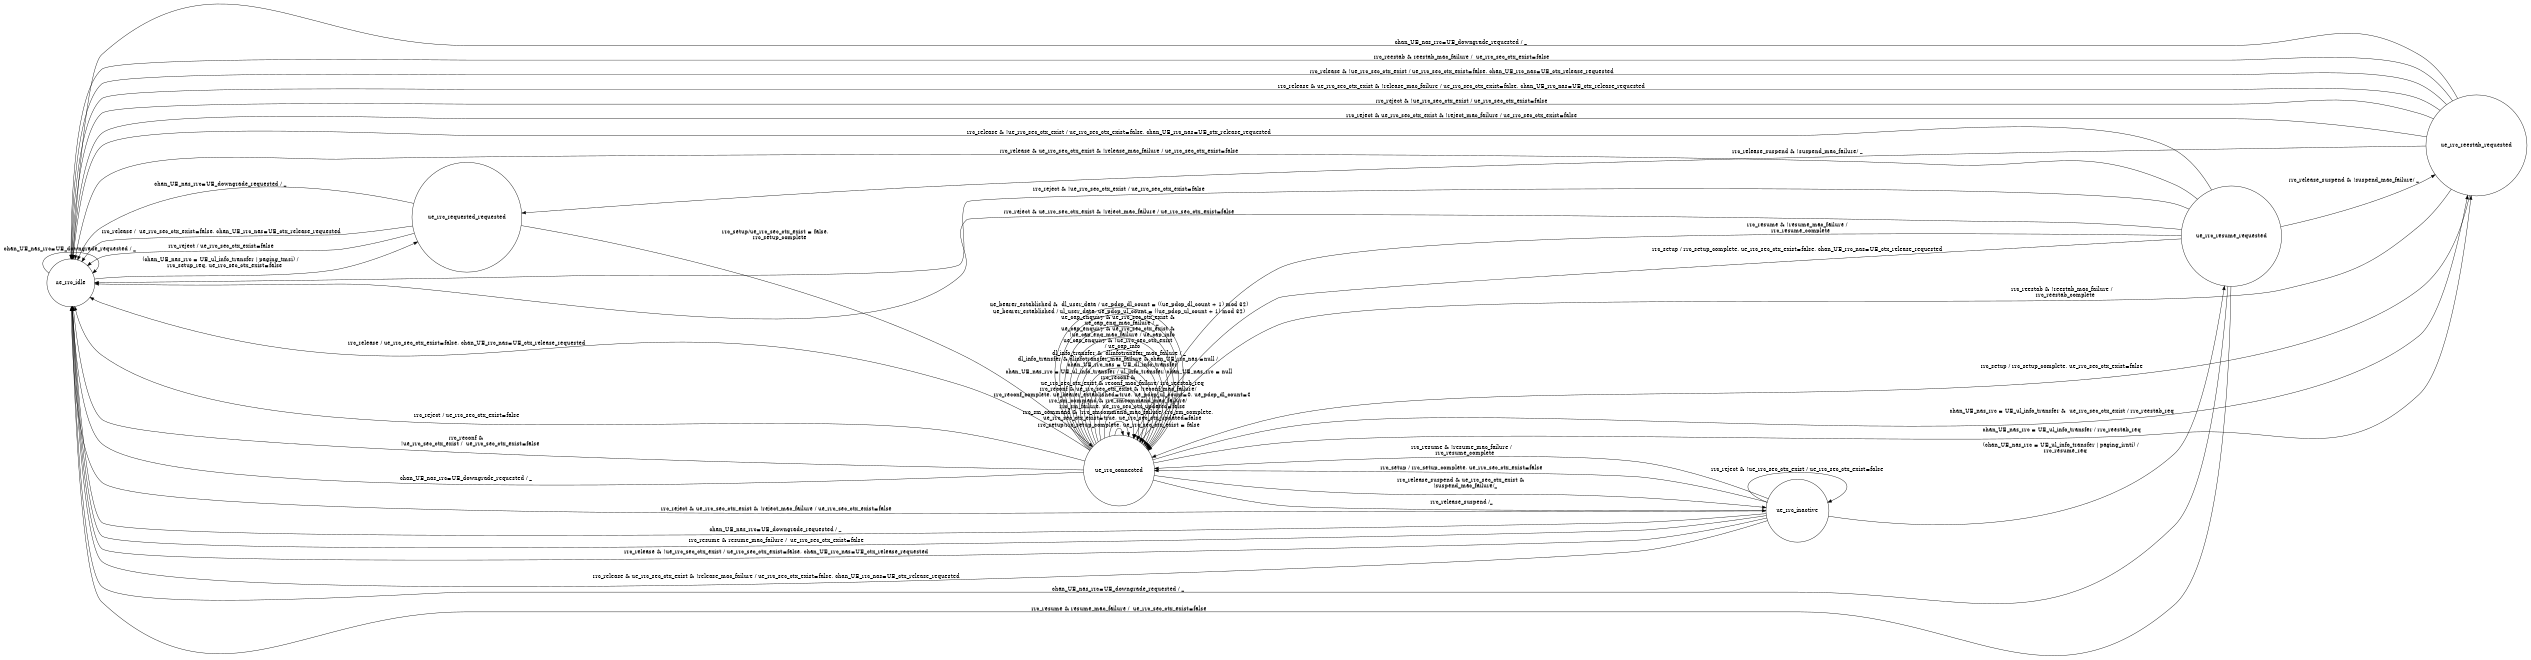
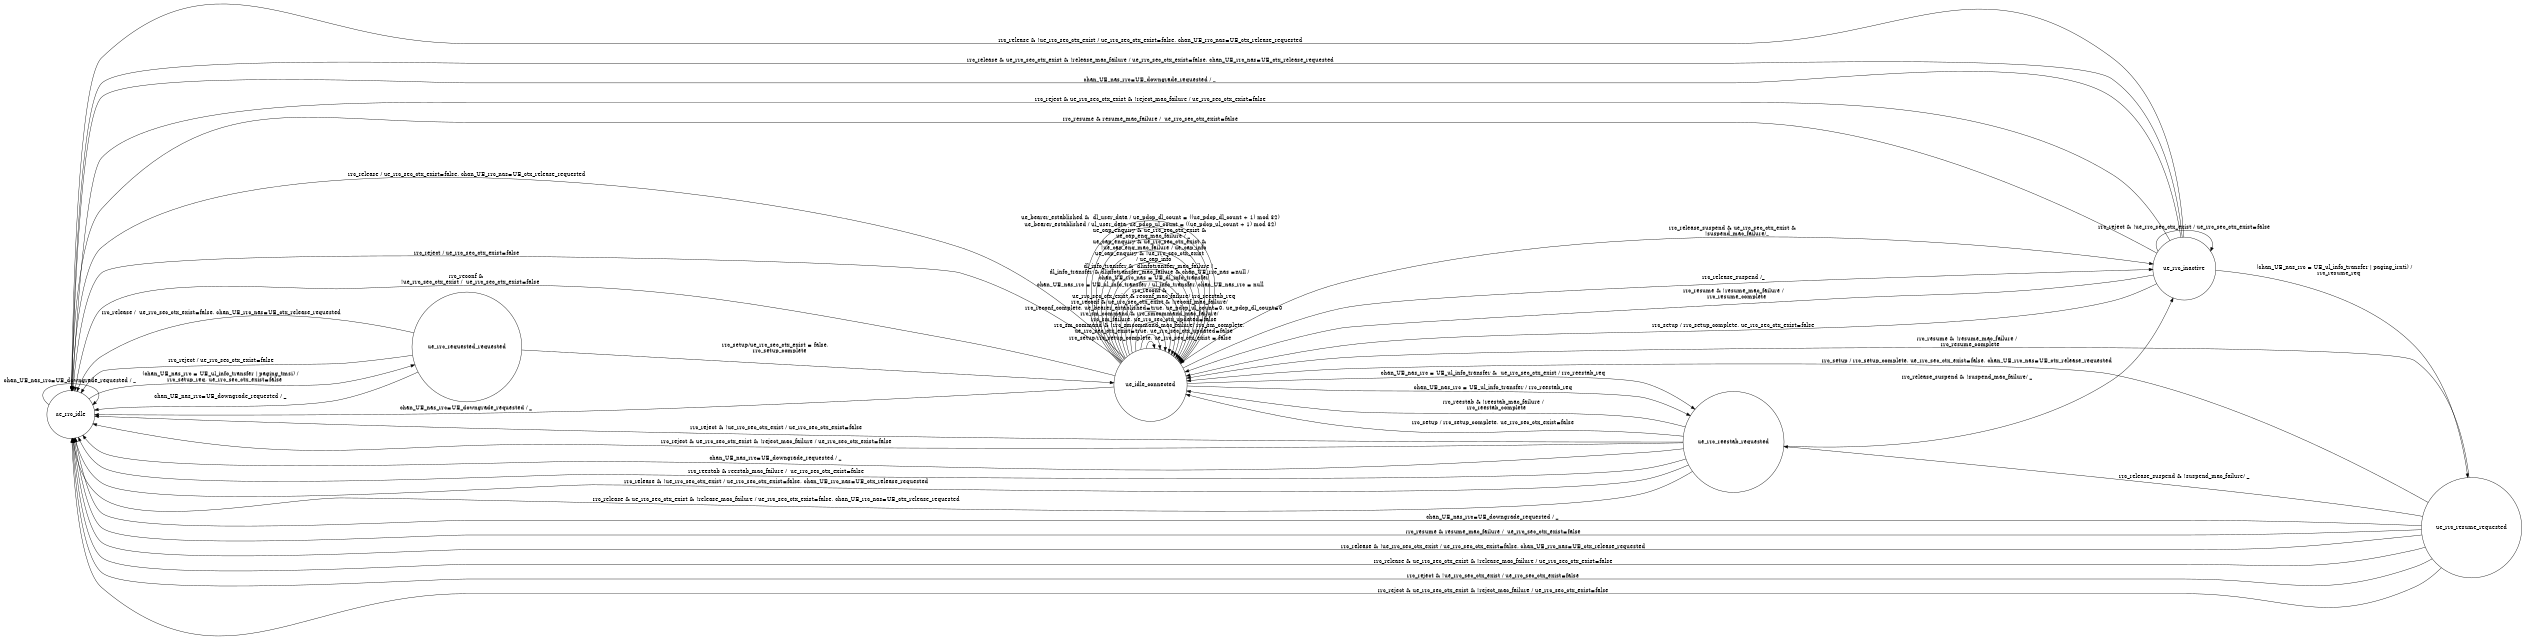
(1475, 166) -> (2002, 426)
(1119, 471) -> (1150, 385)
